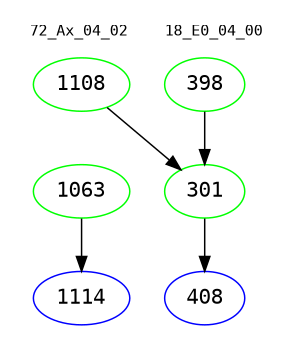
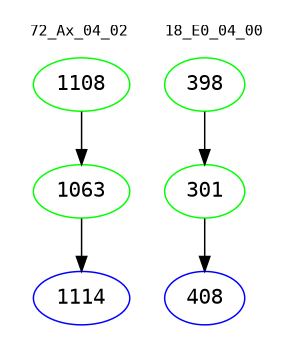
(132, 129) -> (82, 131)
